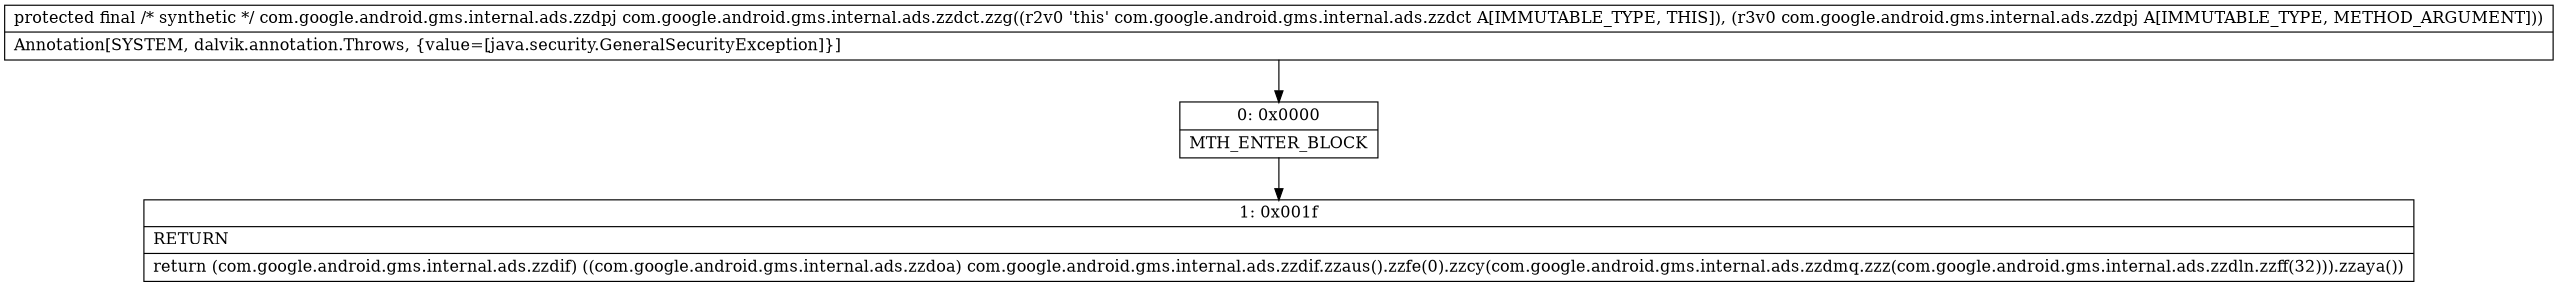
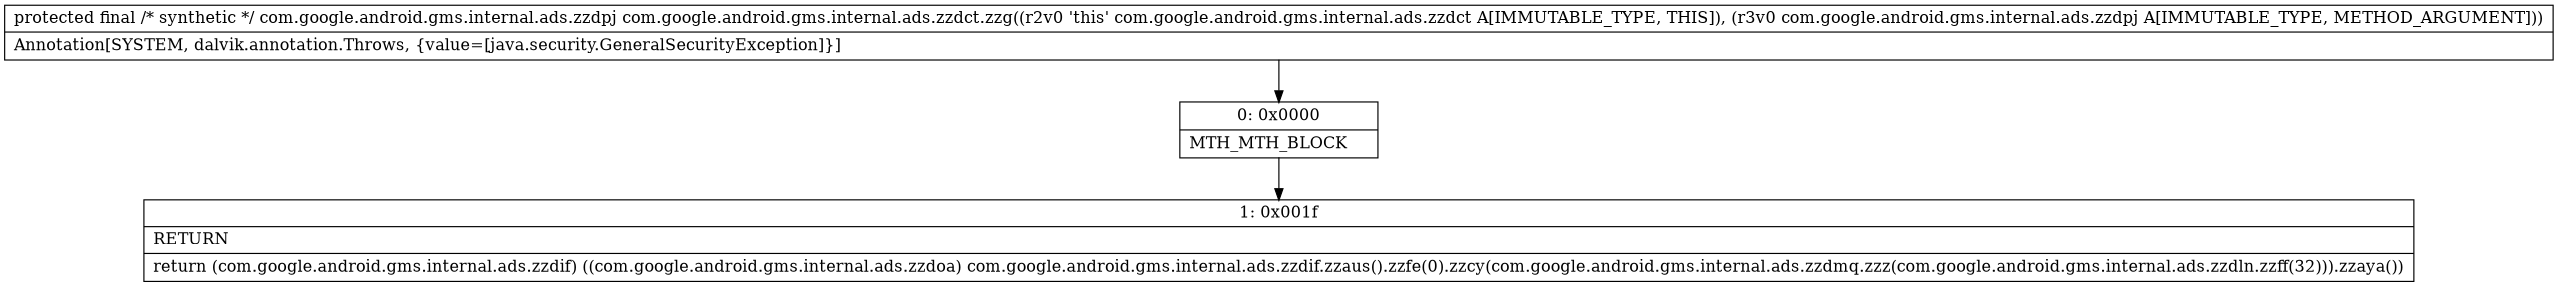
(1279, 143) -> (1268, 143)
